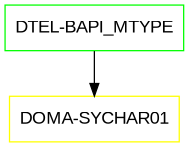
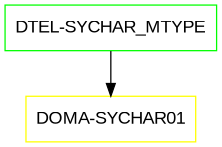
(94, 28) -> (111, 28)
